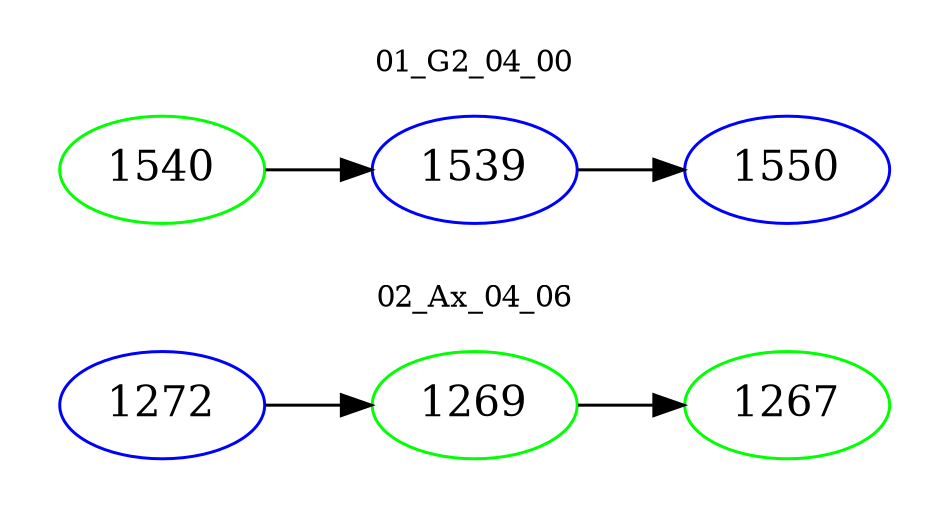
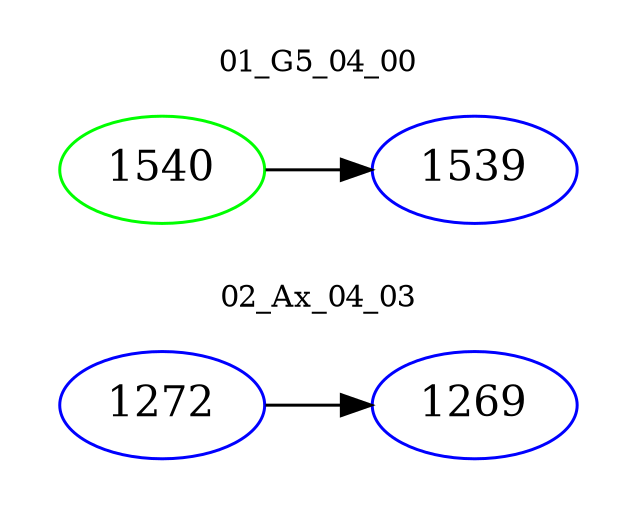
(475, 64) -> (318, 64)
(787, 170) -> none
(475, 299) -> (318, 299)
(475, 405) -> (475, 405)
(787, 405) -> none
